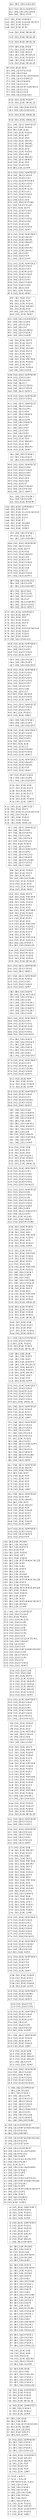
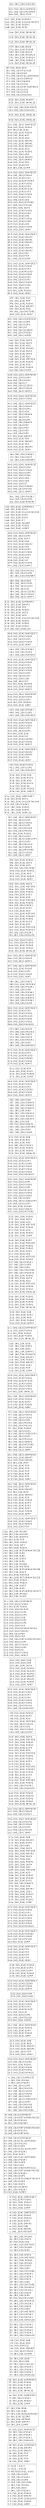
(22, 536) -> none
